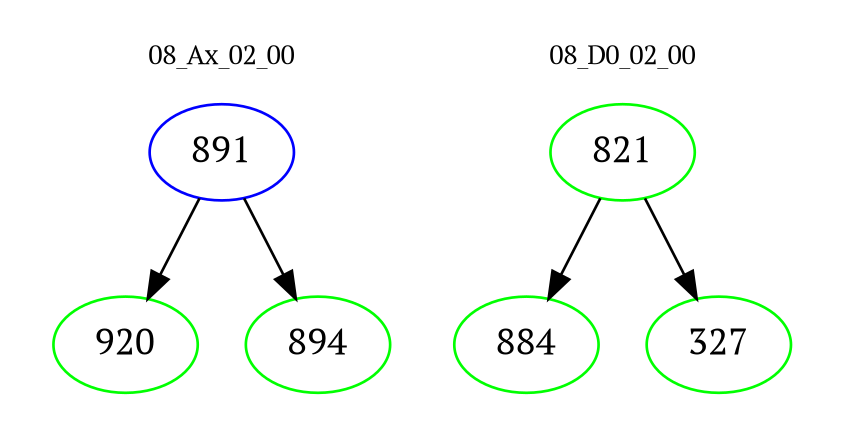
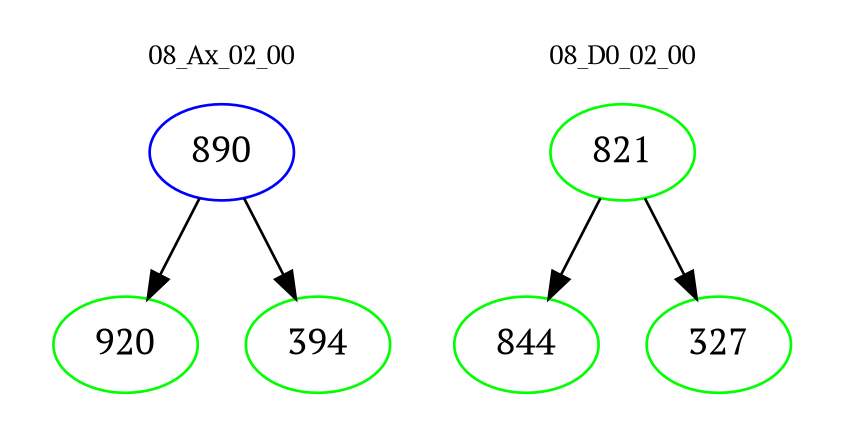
(222, 152) -> (222, 152)
(318, 345) -> (318, 345)
(526, 345) -> (526, 345)
